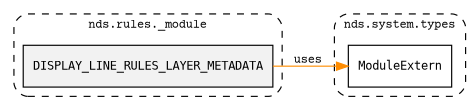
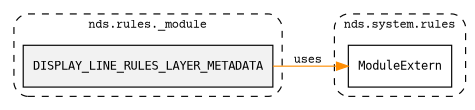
(400, 25) -> (400, 25)
